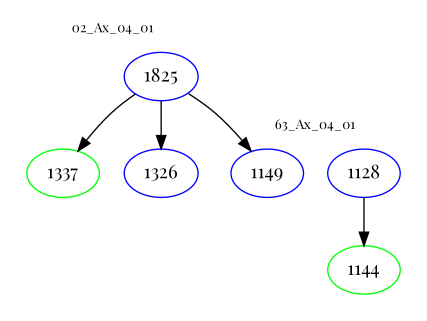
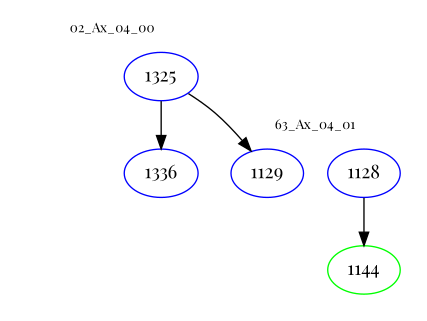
(113, 29) -> (113, 29)
(161, 77) -> (161, 77)
(63, 173) -> none
(161, 173) -> (161, 173)
(267, 173) -> (267, 173)
